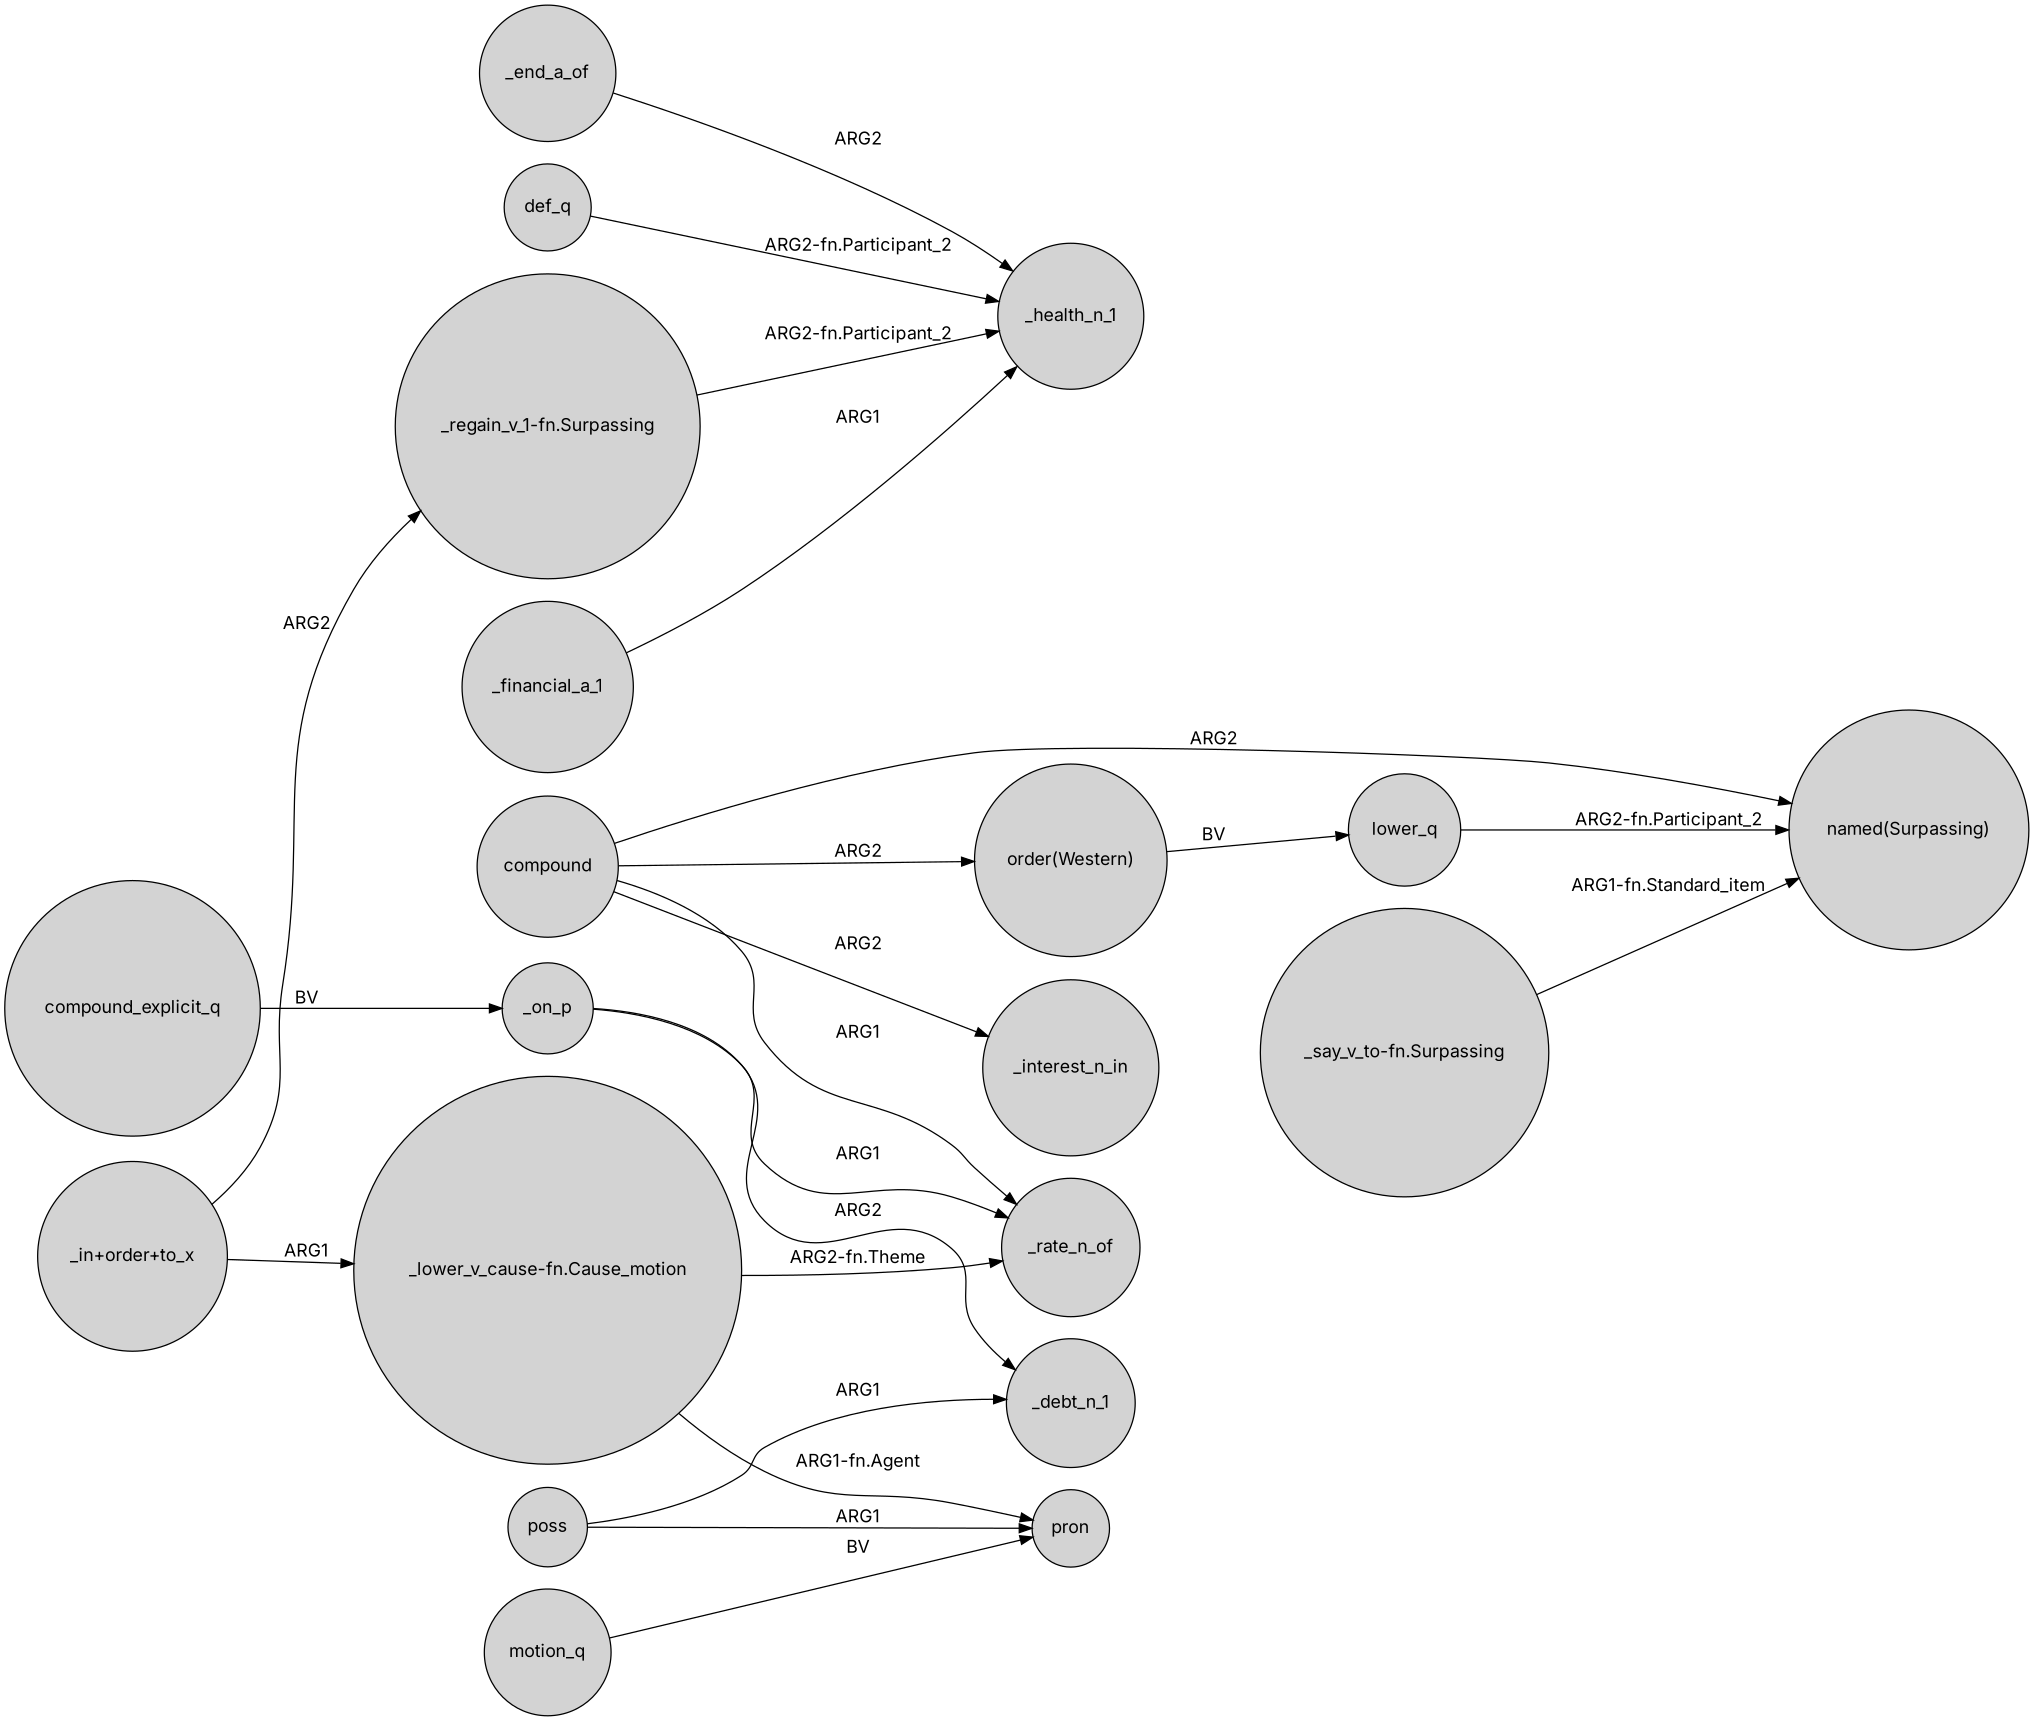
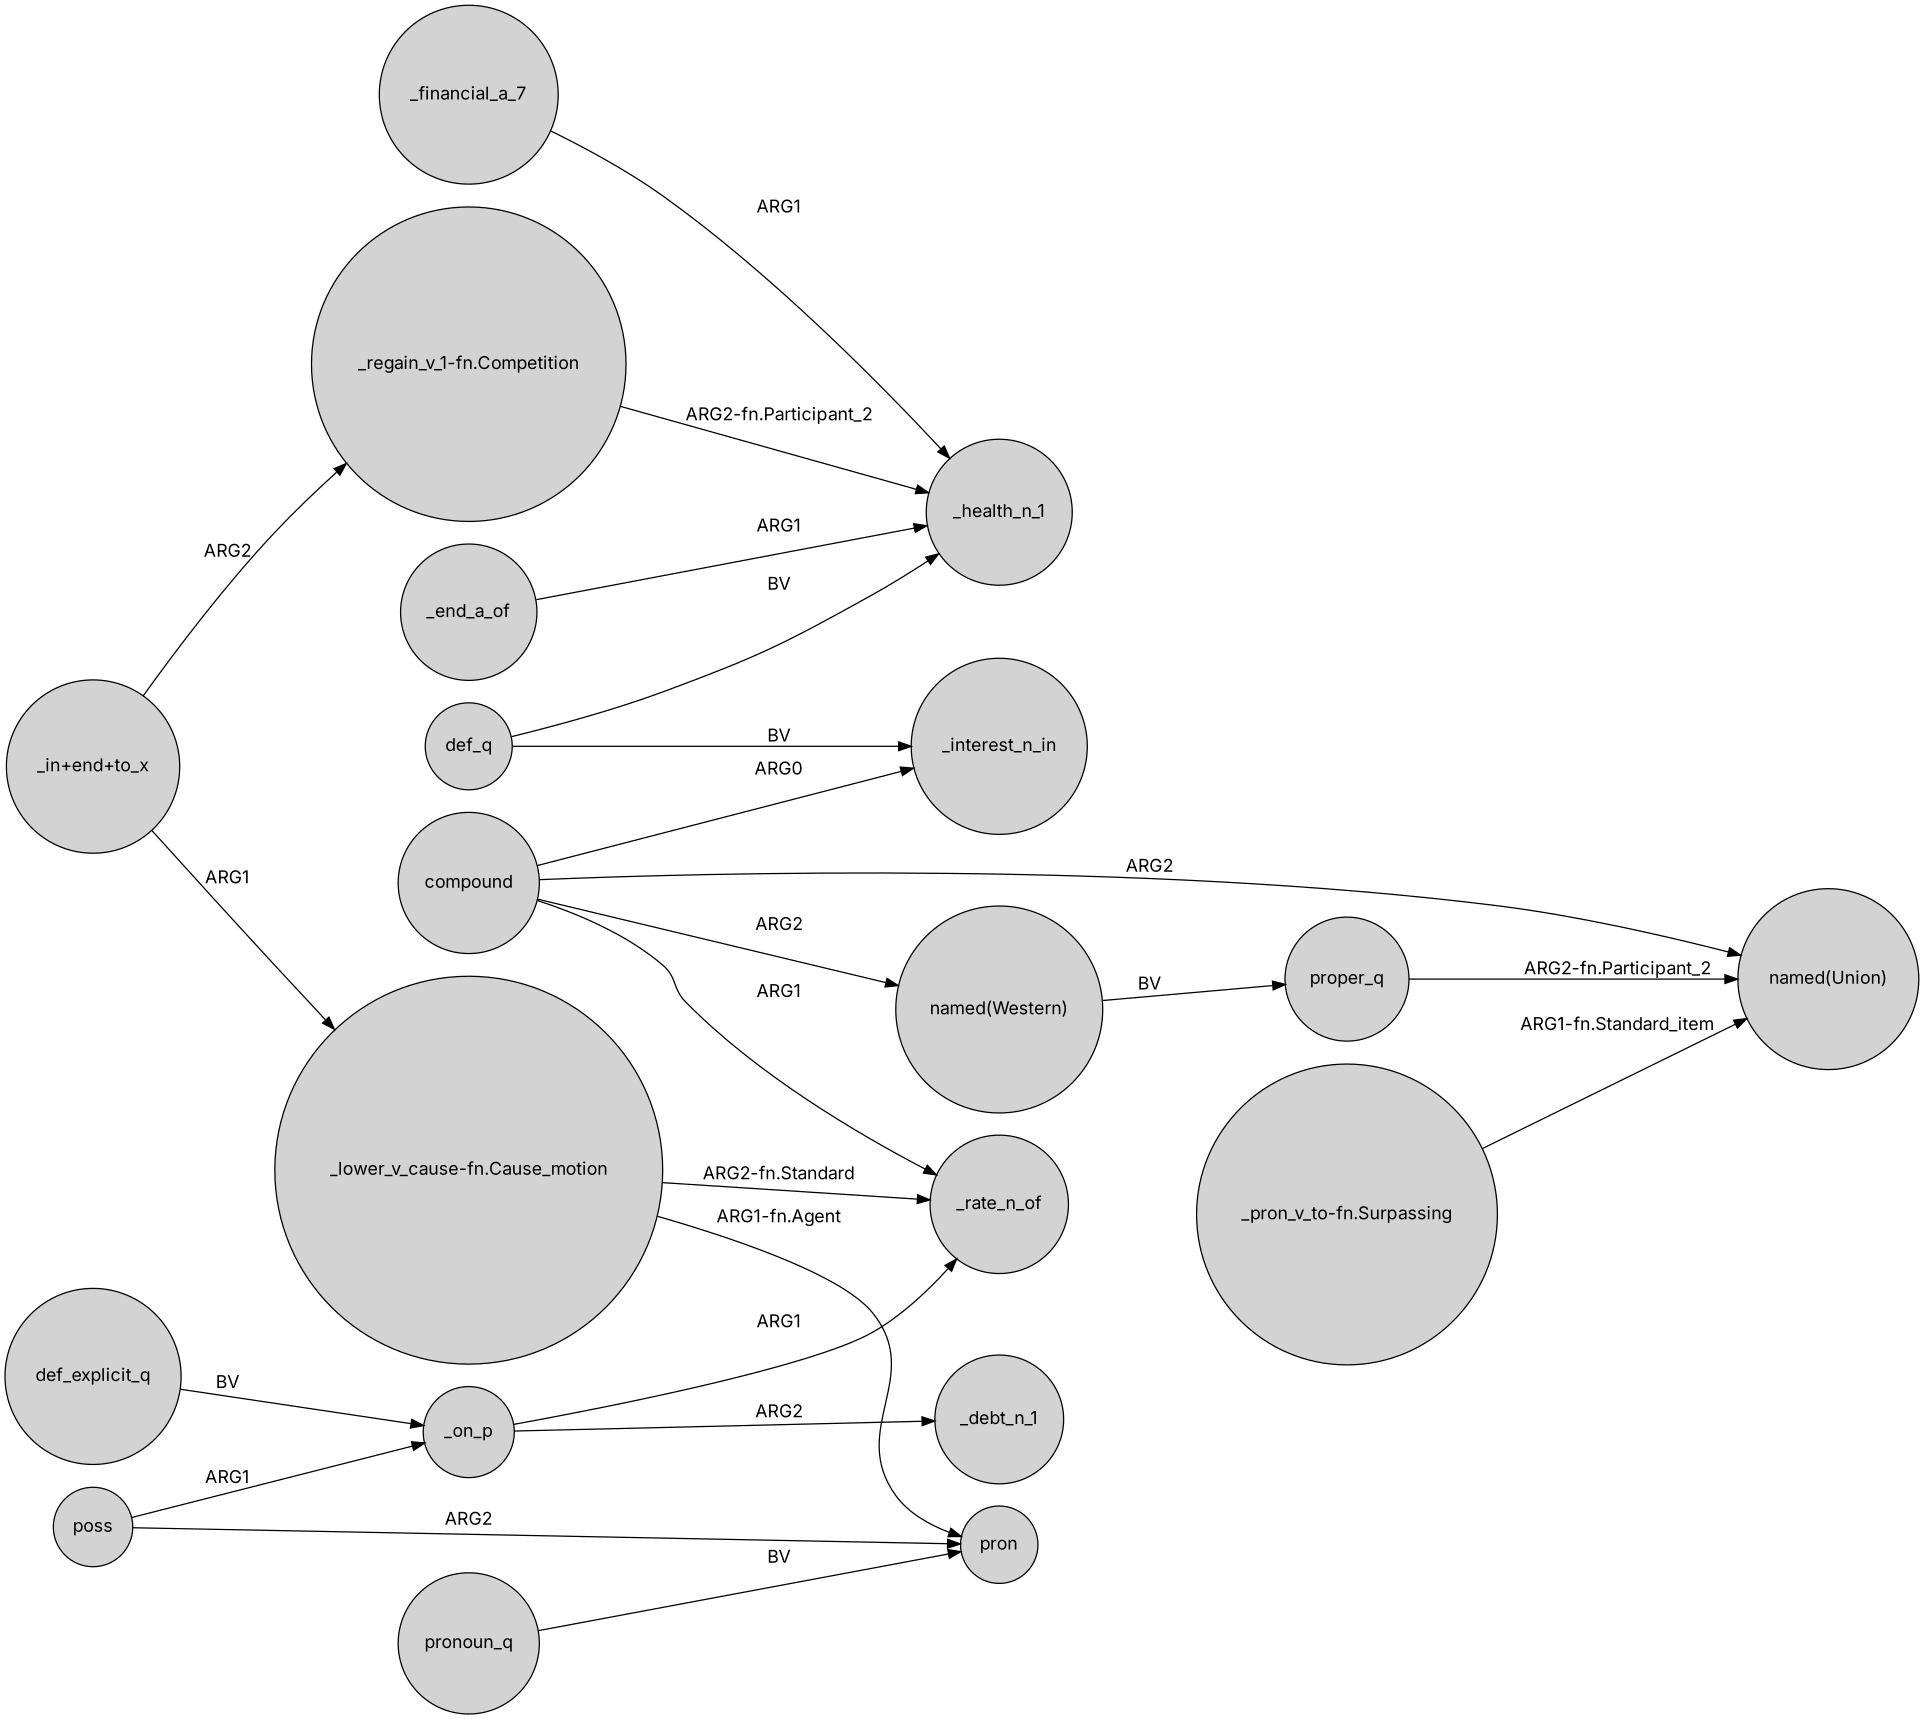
(858, 140) -> (779, 527)
(858, 246) -> (779, 585)
(548, 426) -> (469, 364)
(548, 687) -> (469, 95)
none -> (706, 746)
(1405, 830) -> (1347, 979)
(1909, 830) -> (1828, 979)
(1071, 860) -> (999, 1009)
(858, 944) -> (779, 770)
(133, 1008) -> (93, 1376)
(1405, 1053) -> (1347, 1214)
(133, 1256) -> (93, 767)
(858, 1258) -> (779, 1175)
(781, 1439) -> (272, 1482)
(858, 1518) -> (469, 1520)
(548, 1652) -> (469, 1643)
